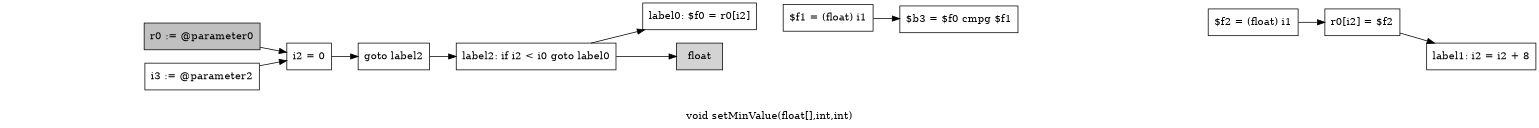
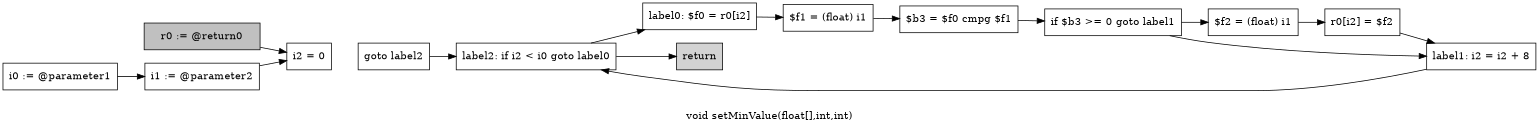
none -> (766, 17)
none -> (1113, 22)
(202, 36) -> (202, 36)
(341, 56) -> none
(700, 56) -> (700, 56)
none -> (60, 77)
(202, 77) -> (202, 77)
none -> (1018, 91)
